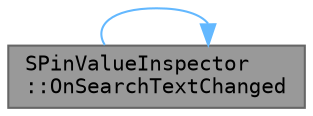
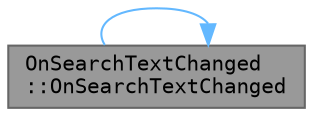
(157, 77) -> (157, 77)
